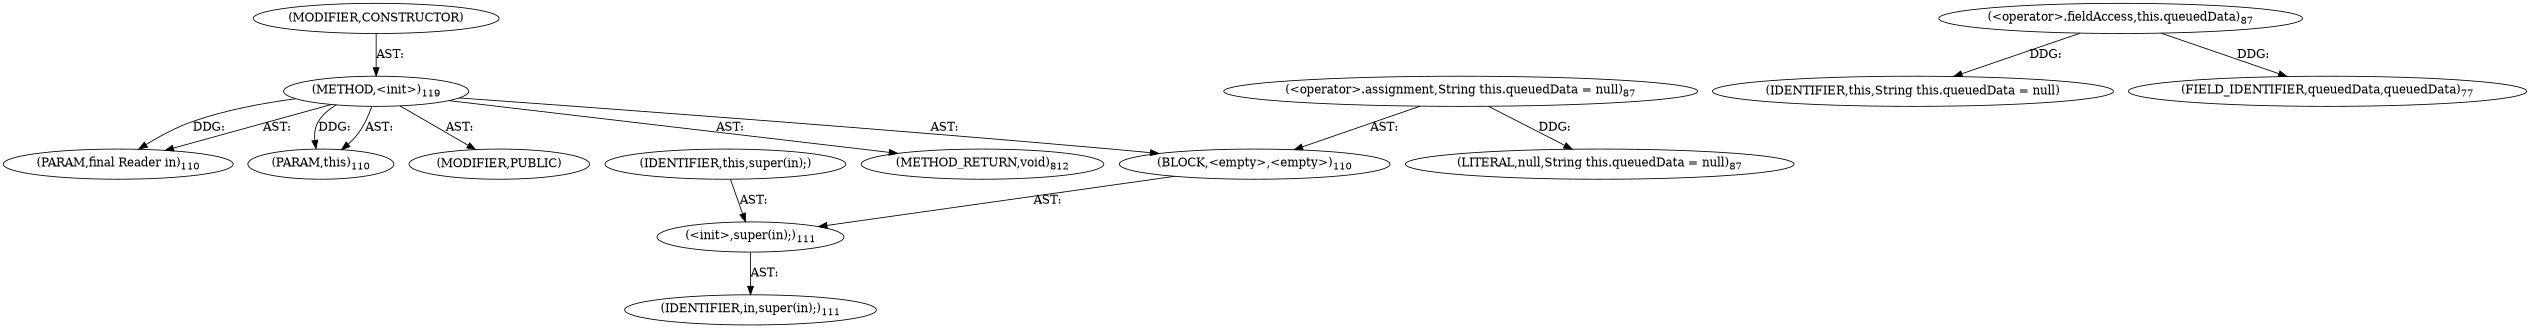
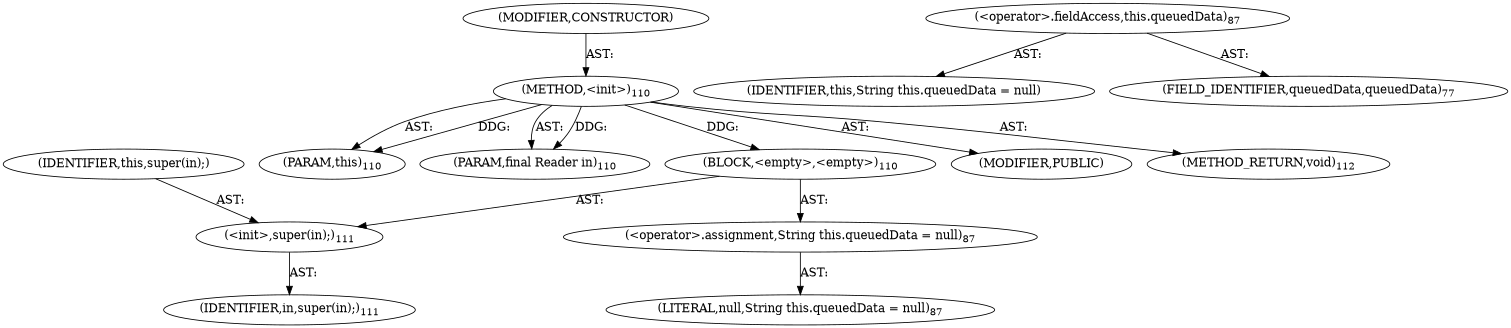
(2047, 55) -> (1030, 55)
(2255, 55) -> (1237, 55)
(431, 90) -> (641, 90)
(1361, 127) -> (800, 196)
(946, 128) -> (725, 128)
(1557, 128) -> (816, 273)
(1060, 163) -> (1346, 163)
